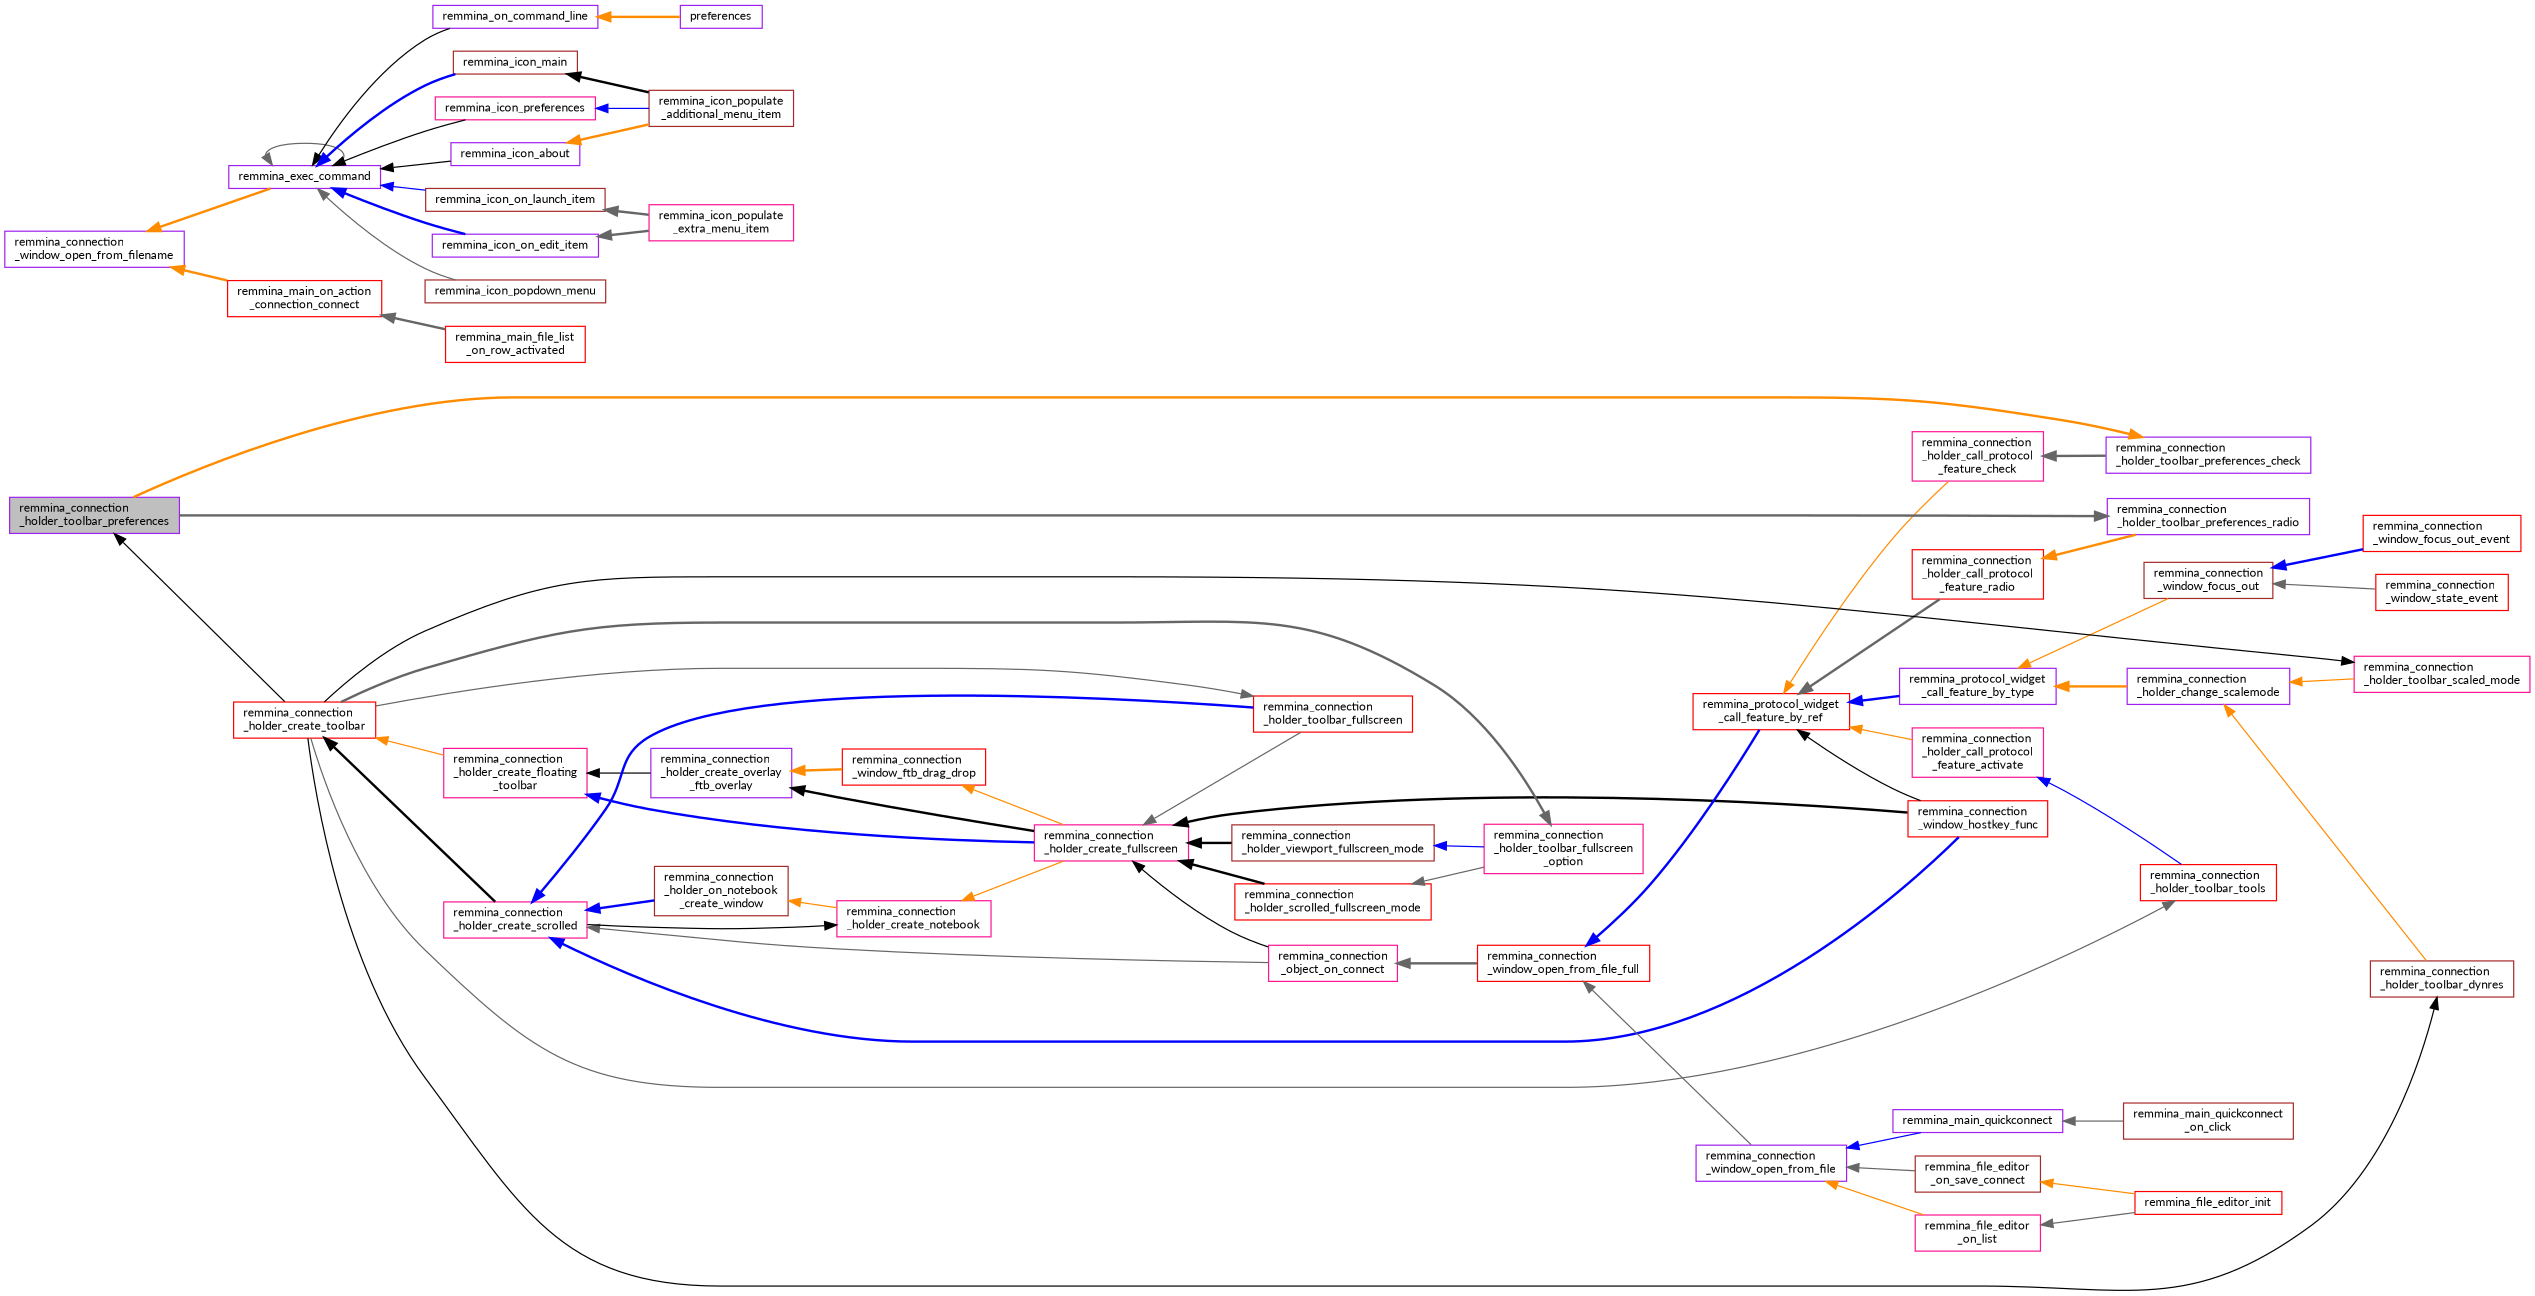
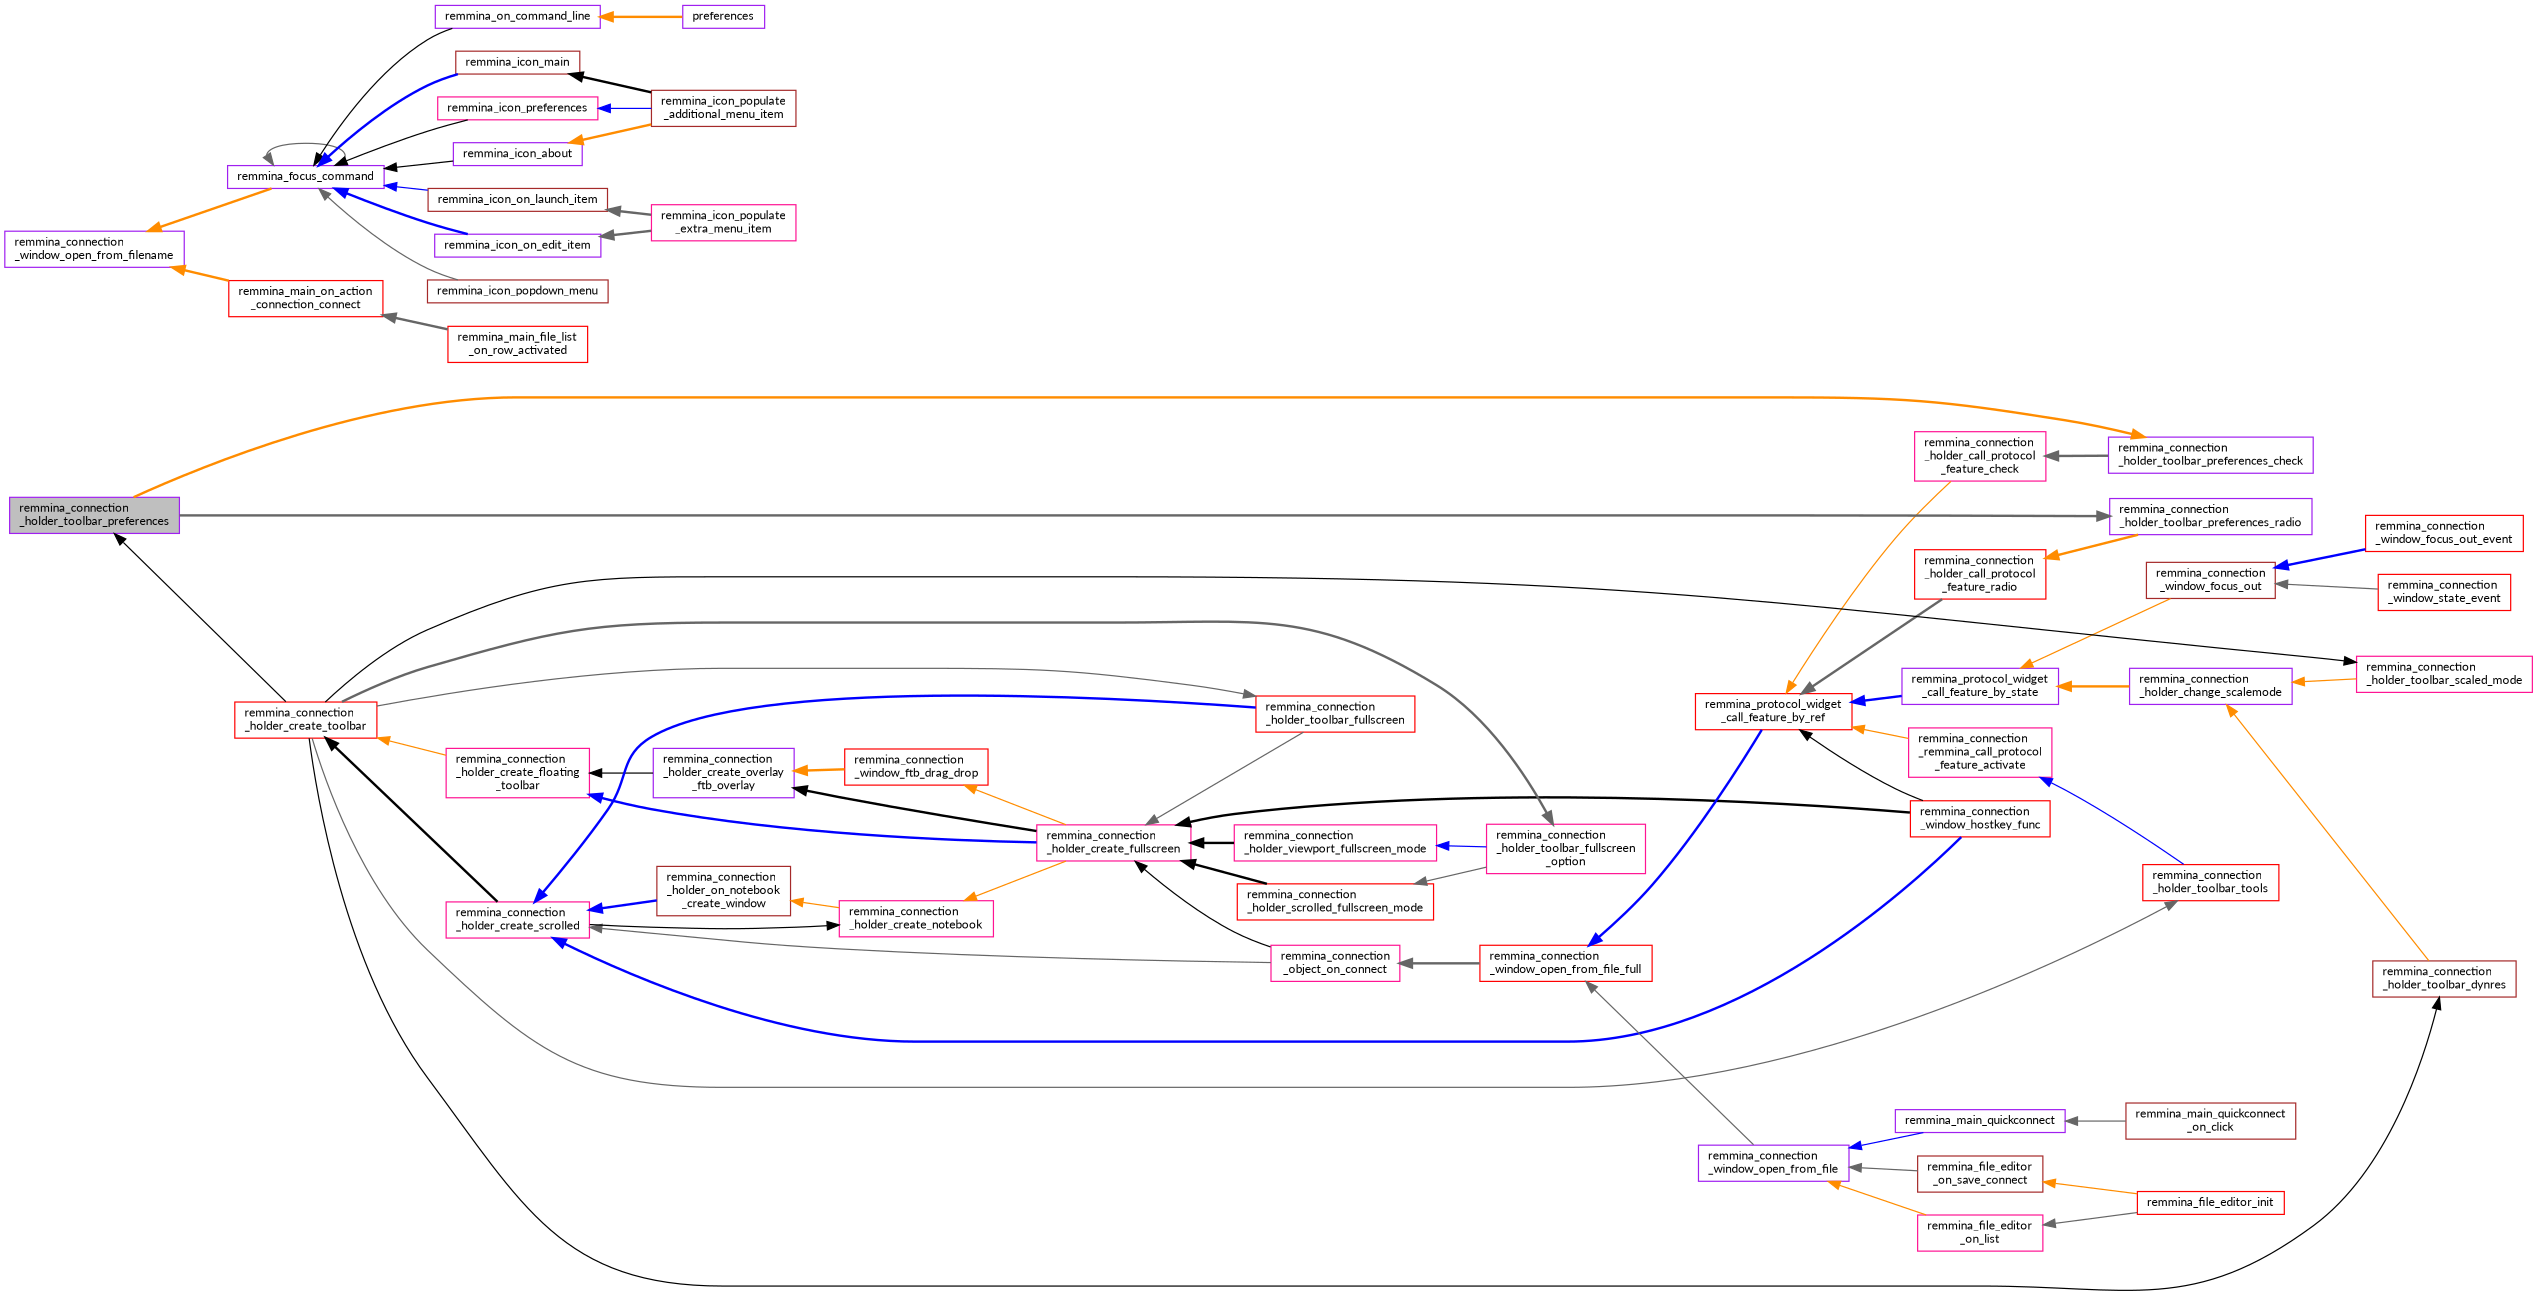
(305, 177) -> (306, 177)
(1978, 686) -> (1980, 686)
(1978, 753) -> (1980, 753)
(1333, 843) -> (1335, 843)
